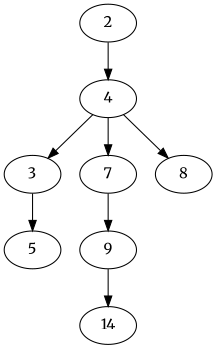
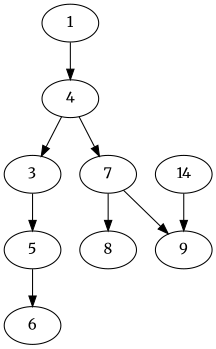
(108, 23) -> (70, 23)
(142, 133) -> (108, 207)
(108, 283) -> (184, 207)
none -> (33, 325)
